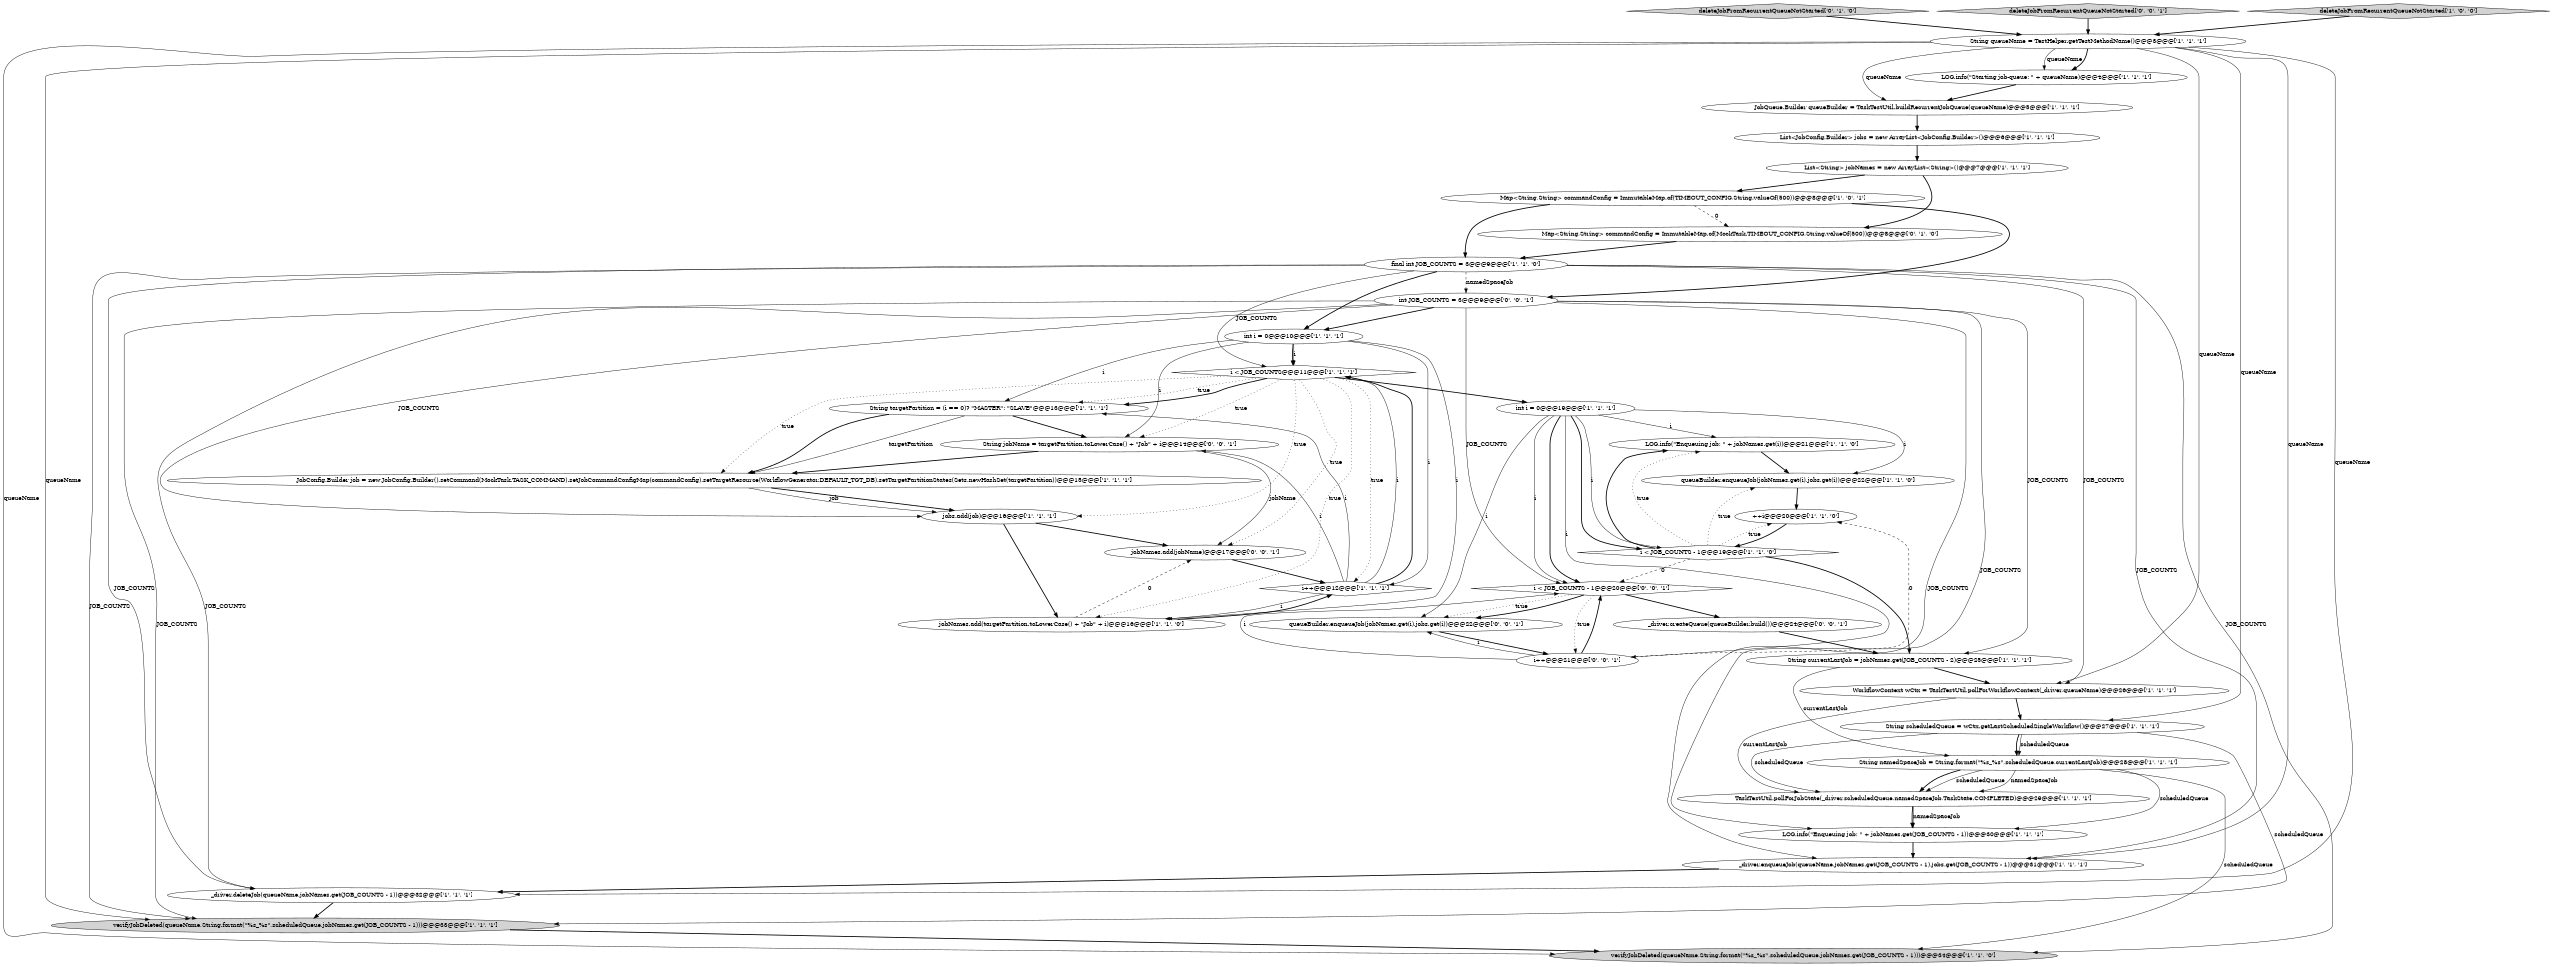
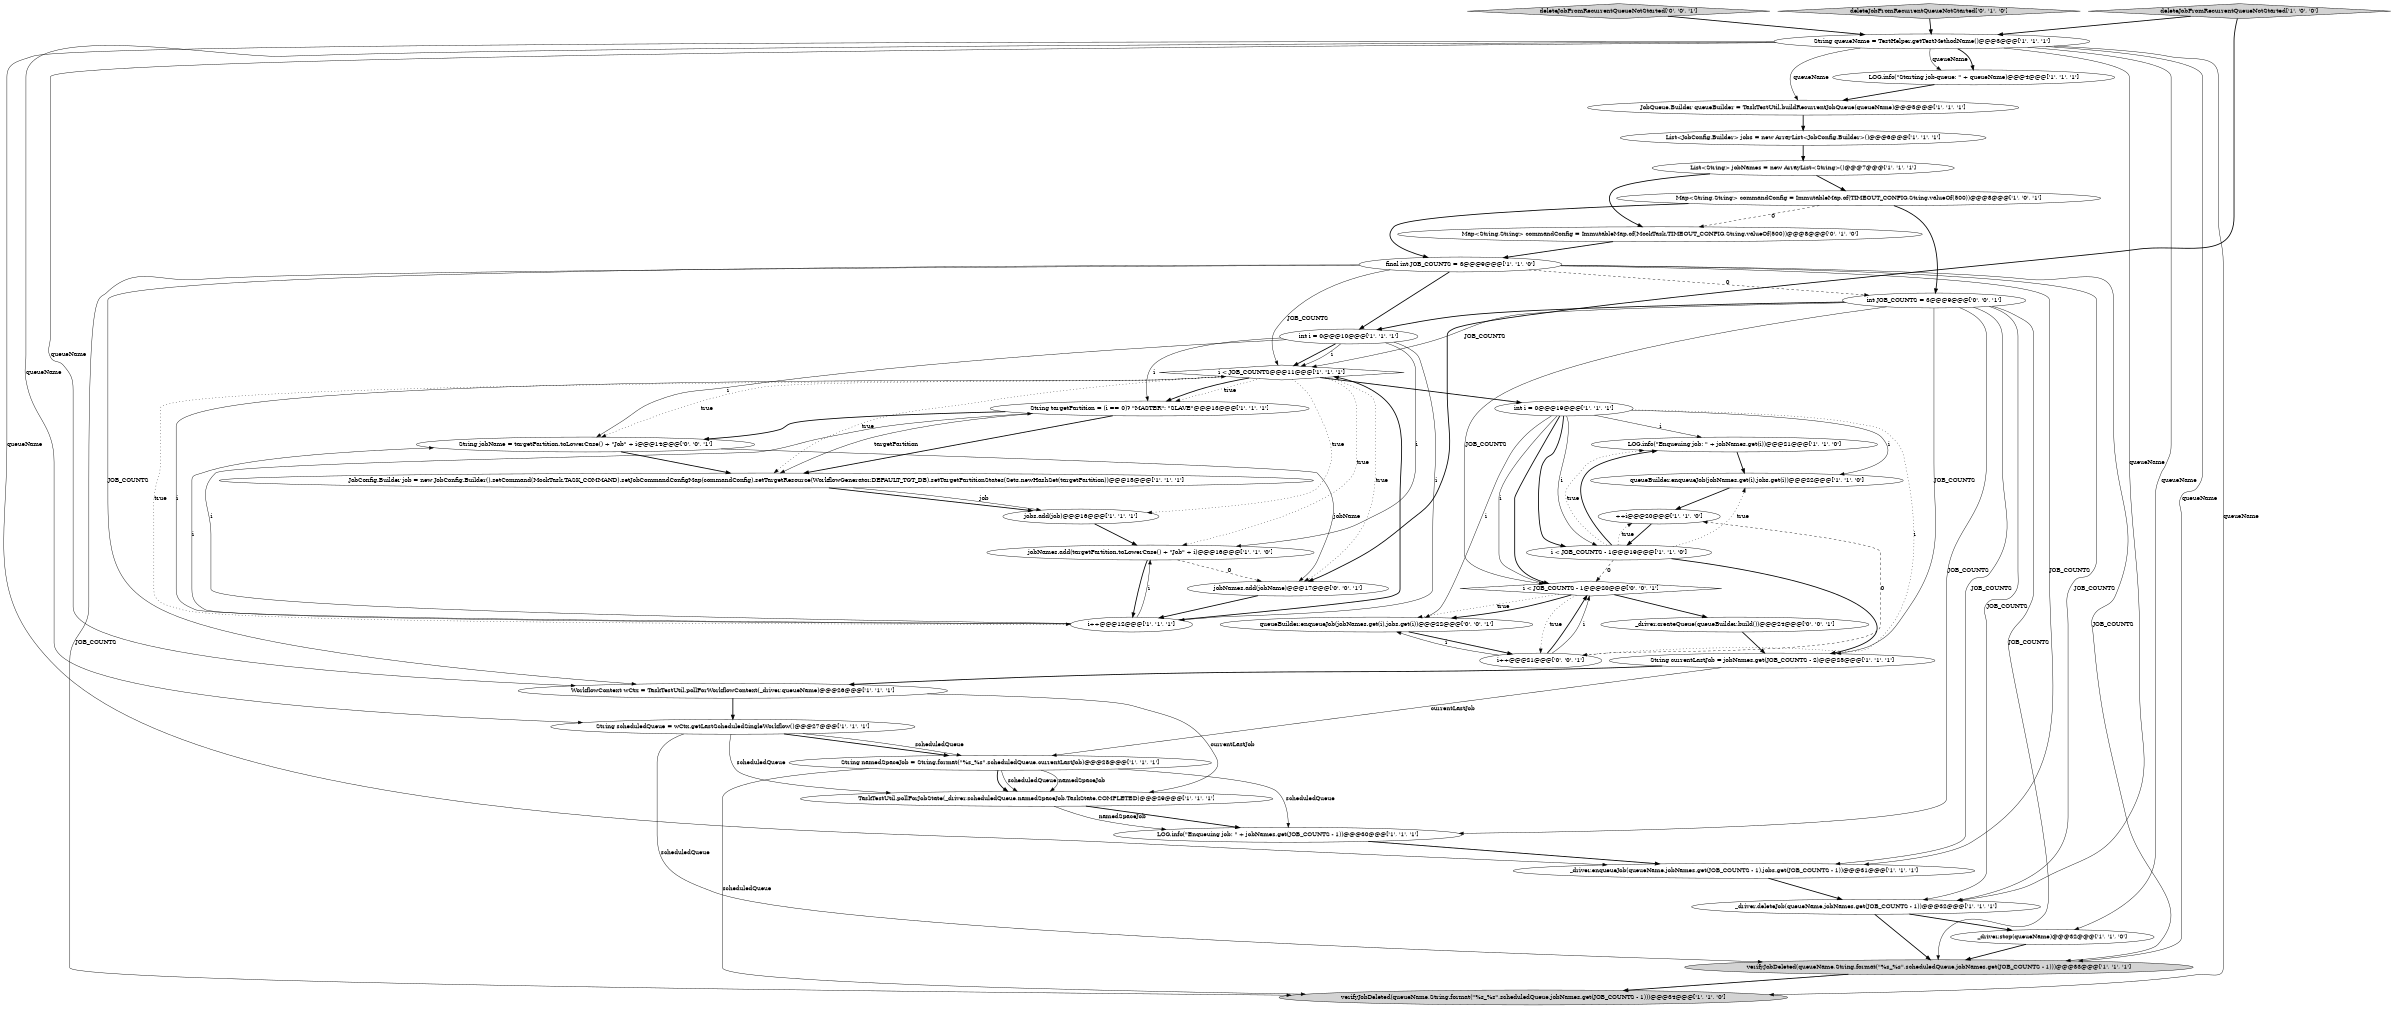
(1490, 282) -> (1728, 282)
(389, 404) -> (1460, 331)
(1099, 534) -> (1790, 285)
(1708, 553) -> (1619, 553)
(1792, 586) -> (1913, 557)
(1346, 589) -> (1131, 625)
none -> (2052, 937)
